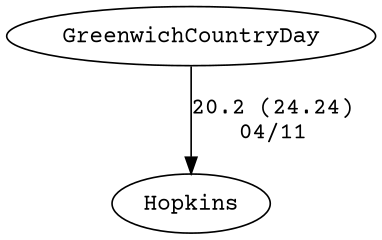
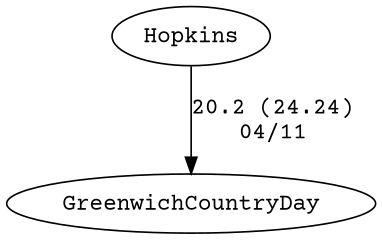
(191, 112) -> (191, 112)
